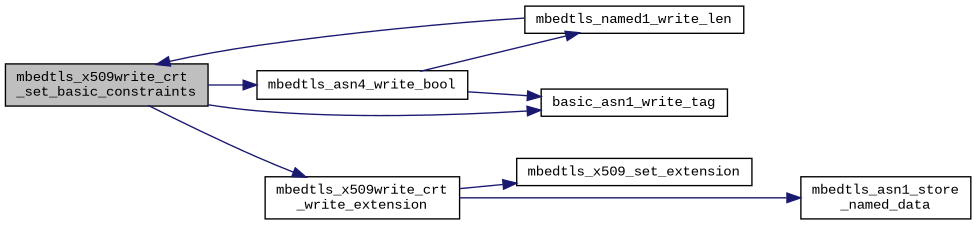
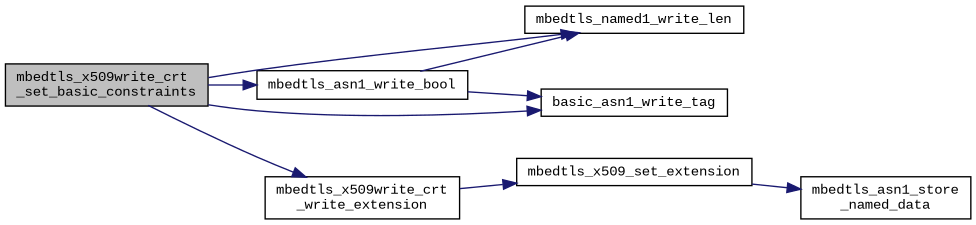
(346, 34) -> (385, 54)
(362, 85) -> (362, 85)
(623, 198) -> (770, 186)
